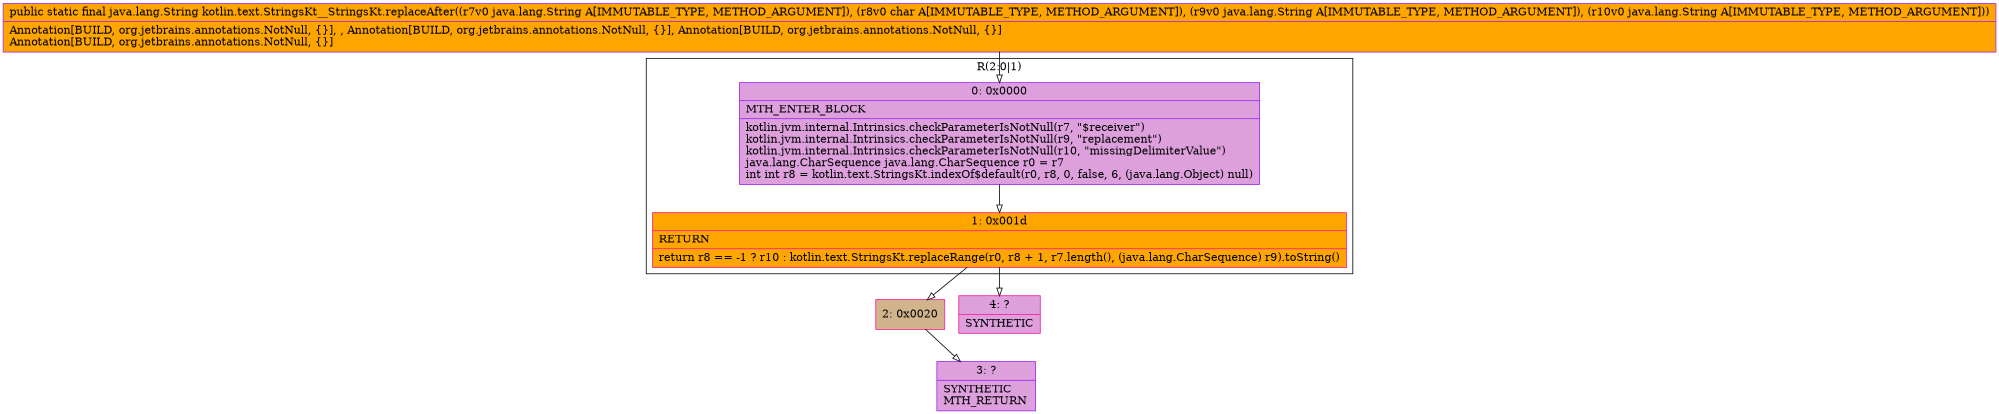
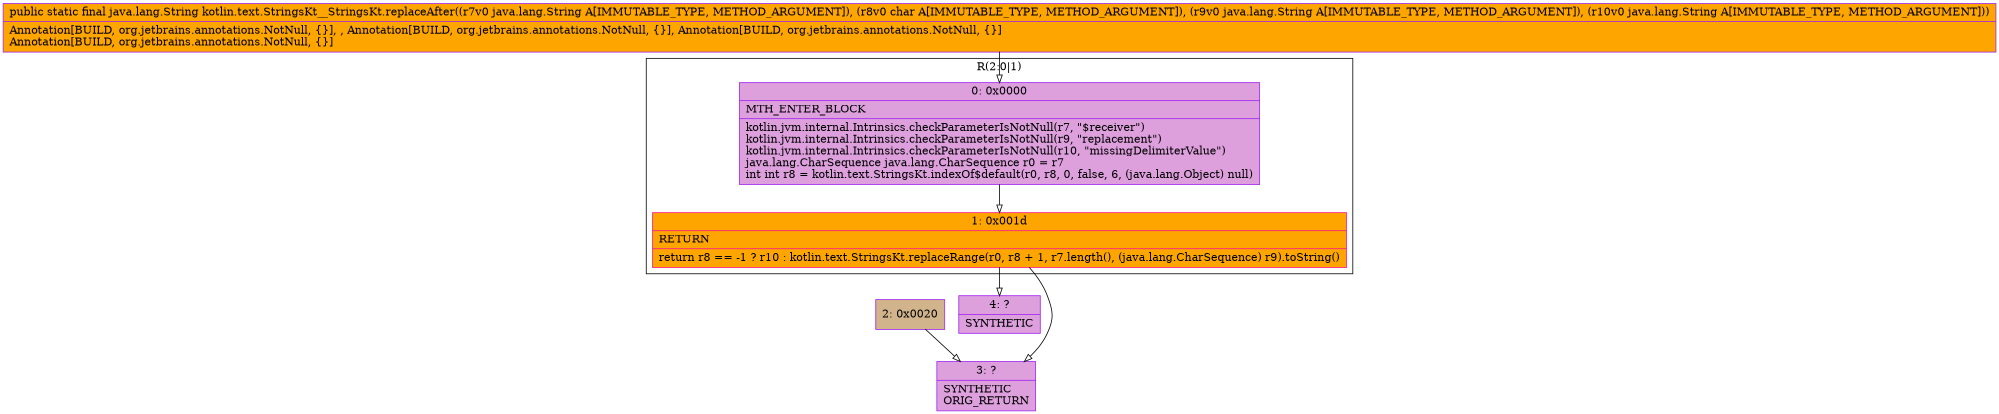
(950, 281) -> (1052, 312)
(910, 315) -> (910, 315)
(1000, 315) -> (1000, 315)
(985, 401) -> (986, 401)
